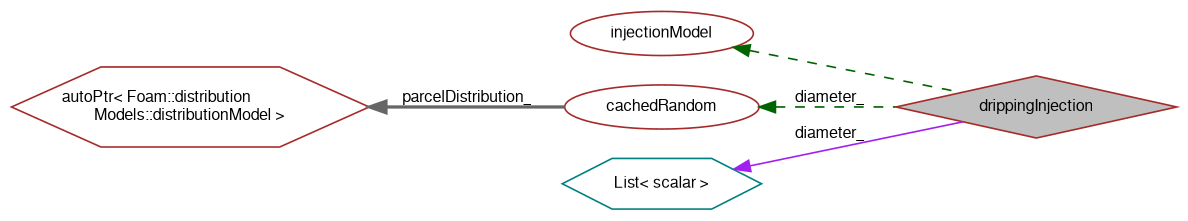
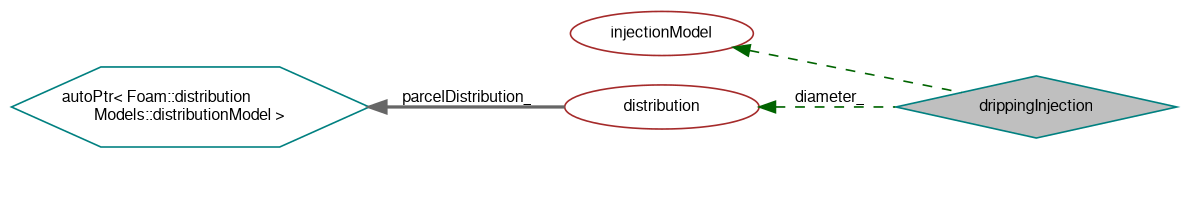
(190, 107) -> (190, 107)
(662, 107) -> (662, 107)
(1036, 107) -> (1036, 107)
(662, 184) -> none
